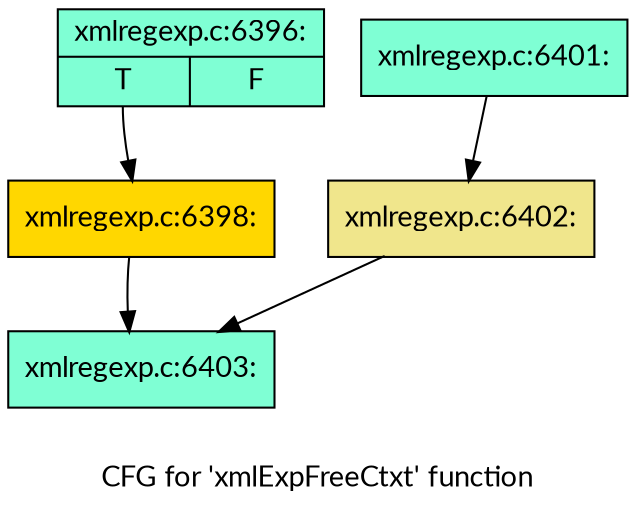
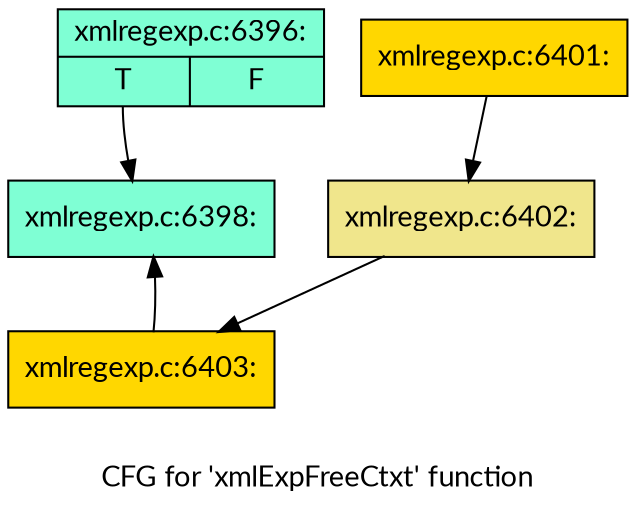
(494, 58) -> (494, 58)
(141, 219) -> (141, 219)
(128, 284) -> (155, 305)
(141, 369) -> (141, 369)
